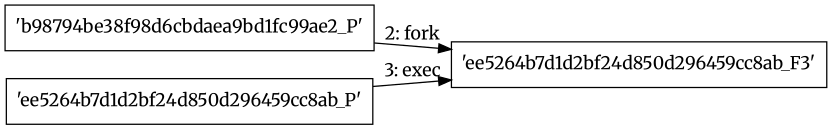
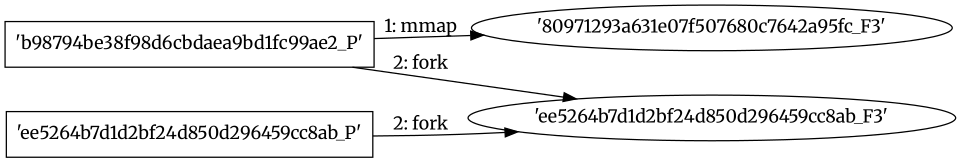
none -> (712, 28)
(639, 65) -> (712, 118)
(413, 72) -> (421, 125)
